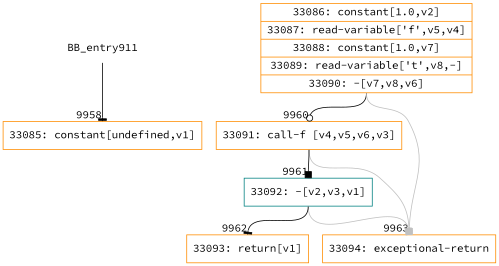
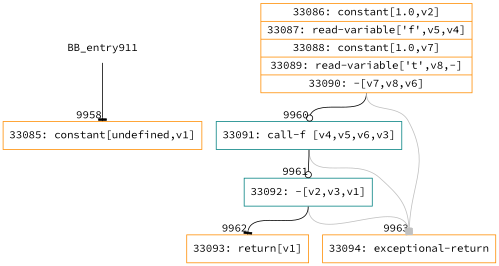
(309, 135) -> (309, 135)
(309, 164) -> (309, 164)
